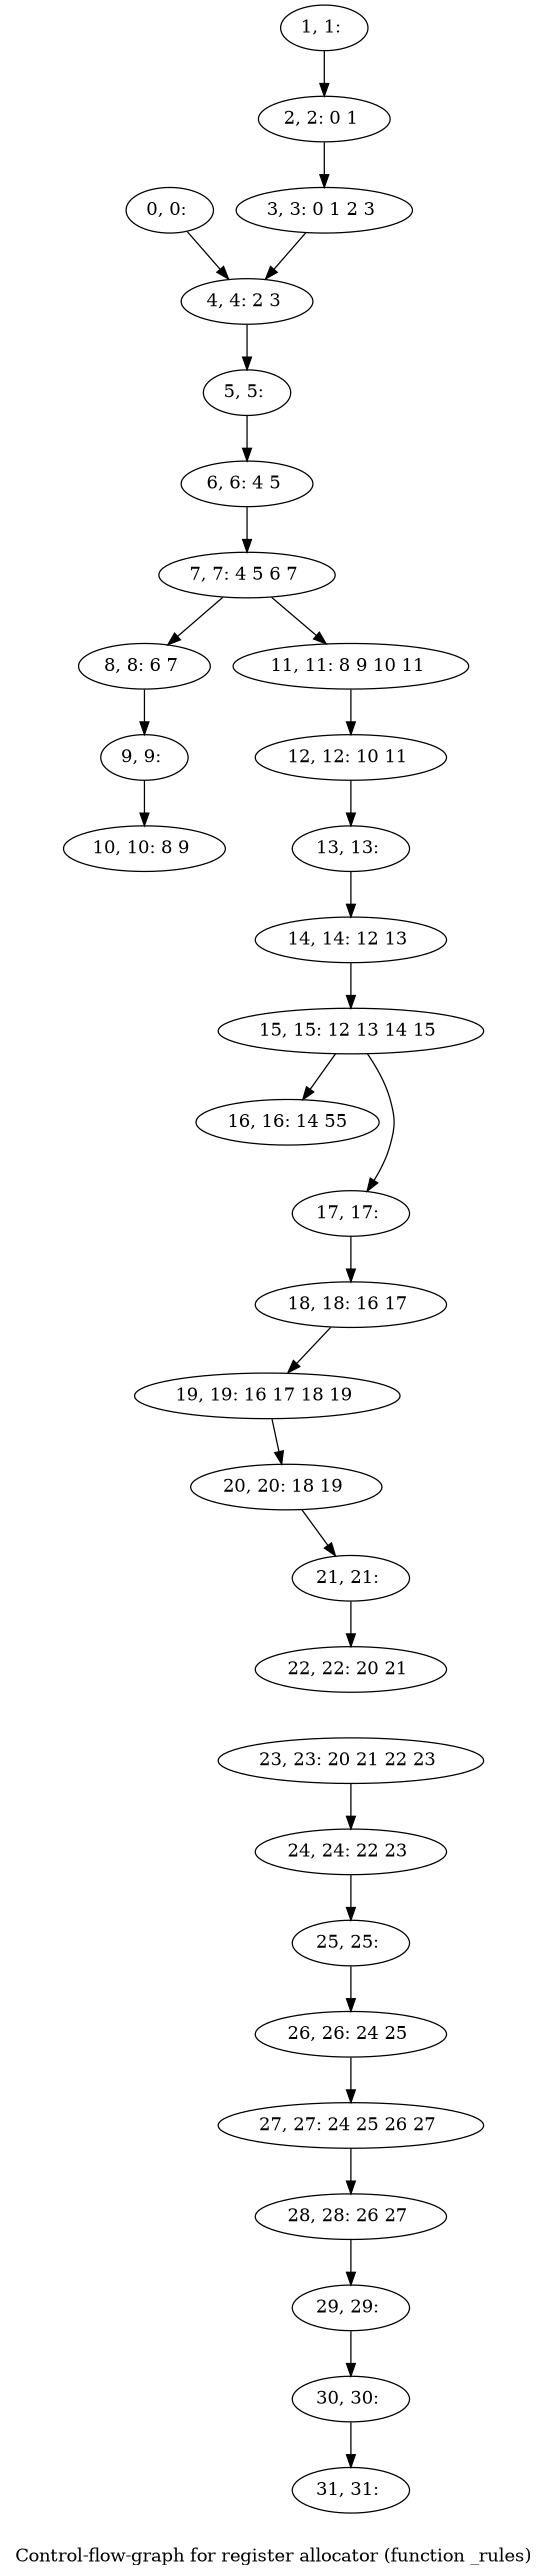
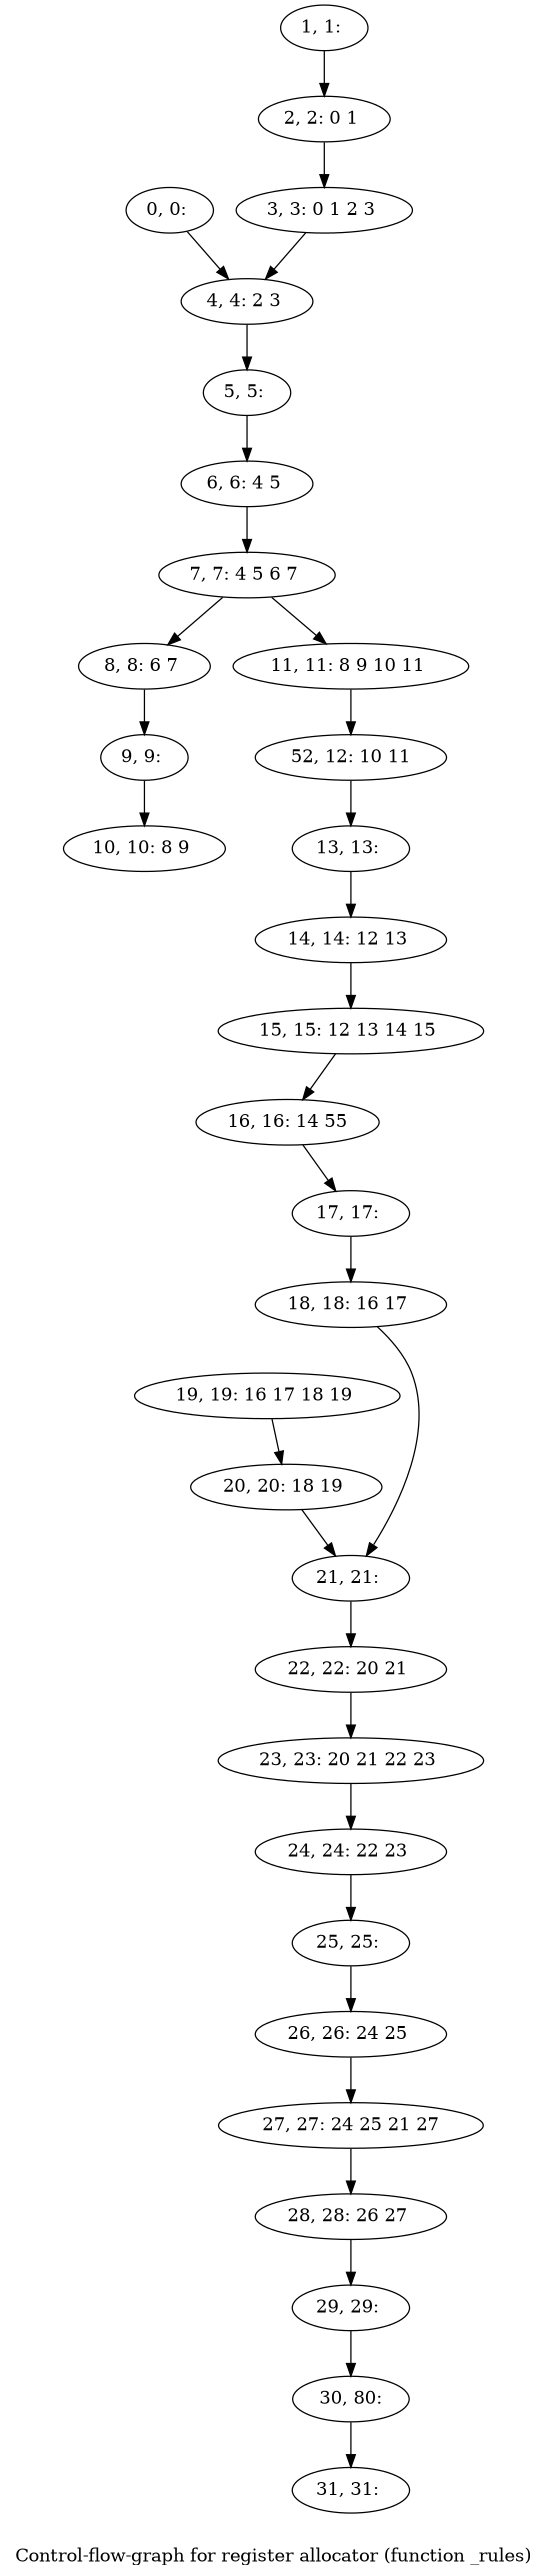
(351, 757) -> (351, 757)
(394, 1116) -> (316, 1163)
(314, 1345) -> (417, 1434)
none -> (351, 1709)
(351, 2125) -> (351, 2125)
(351, 2399) -> (351, 2399)
